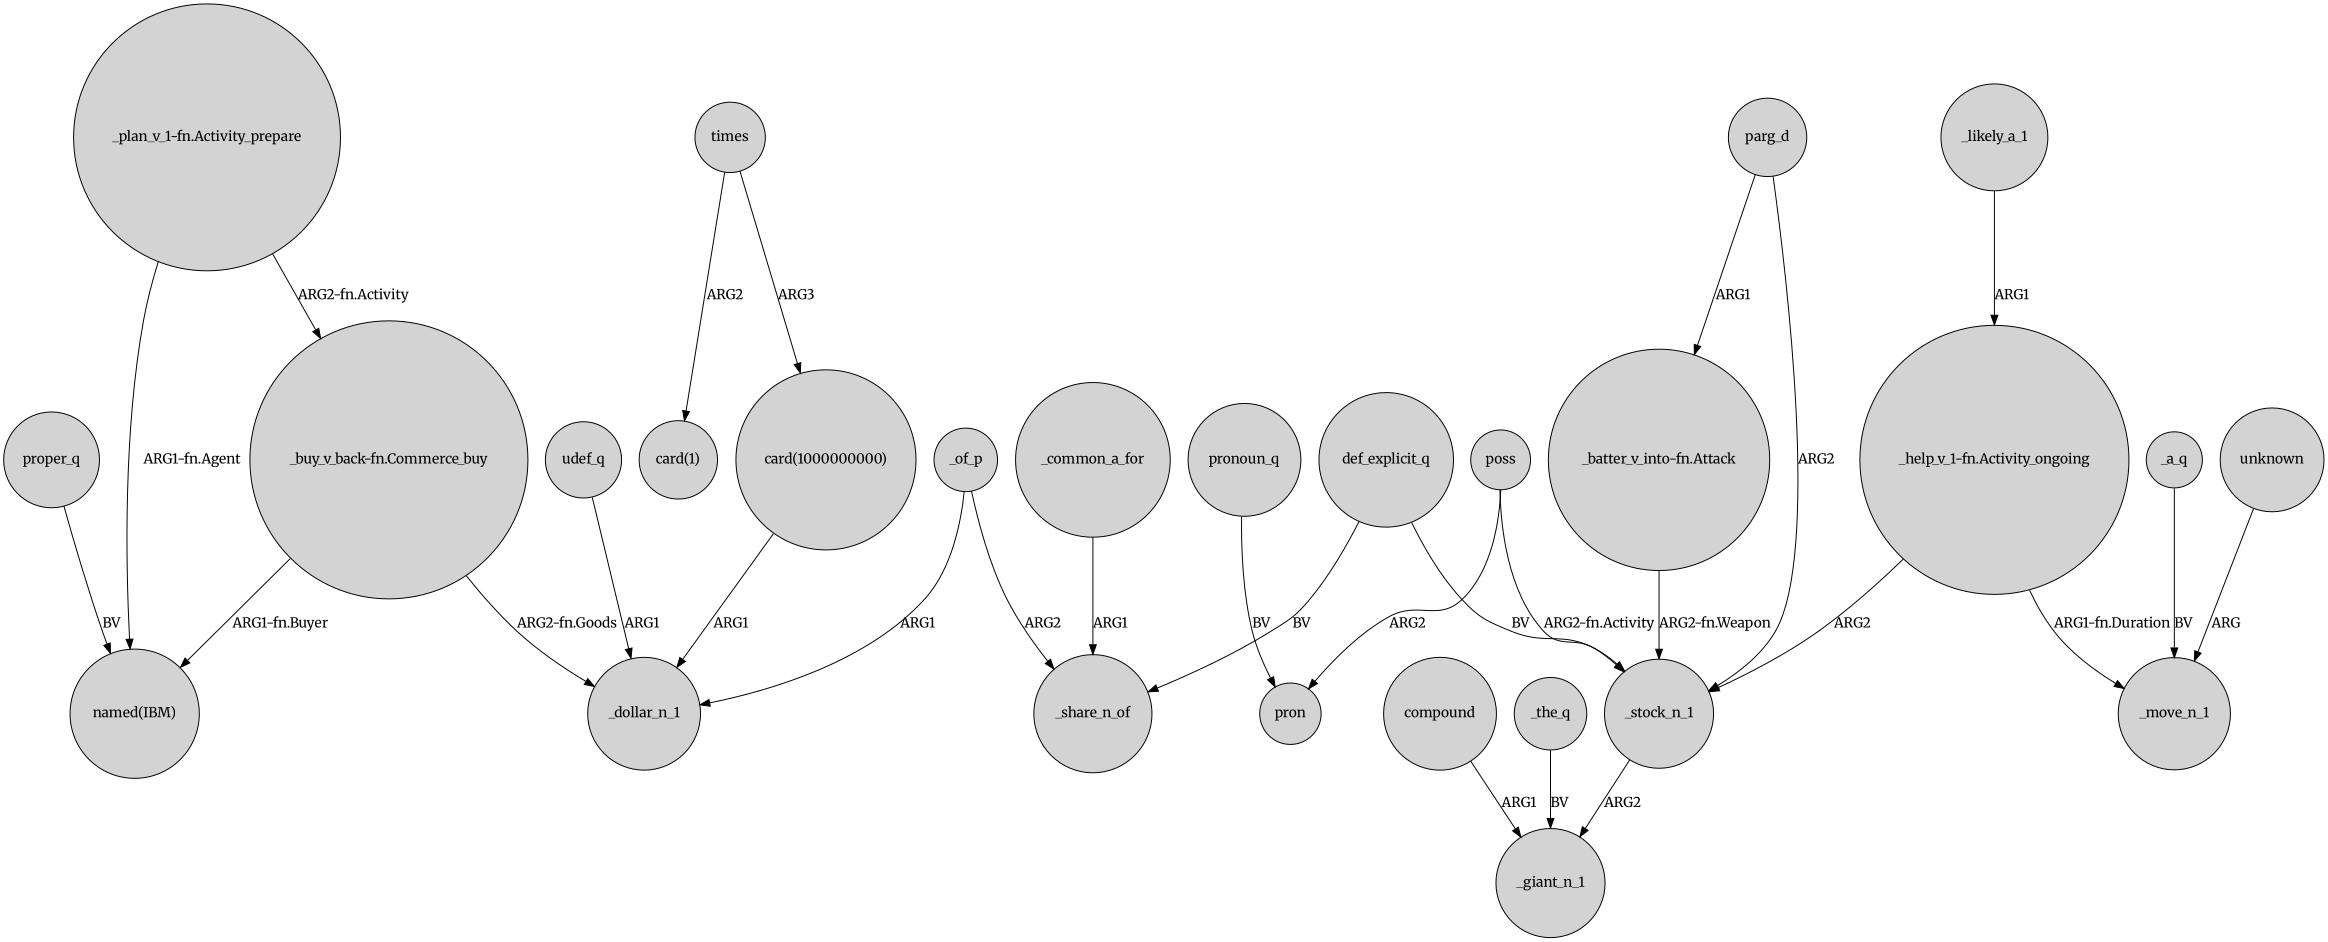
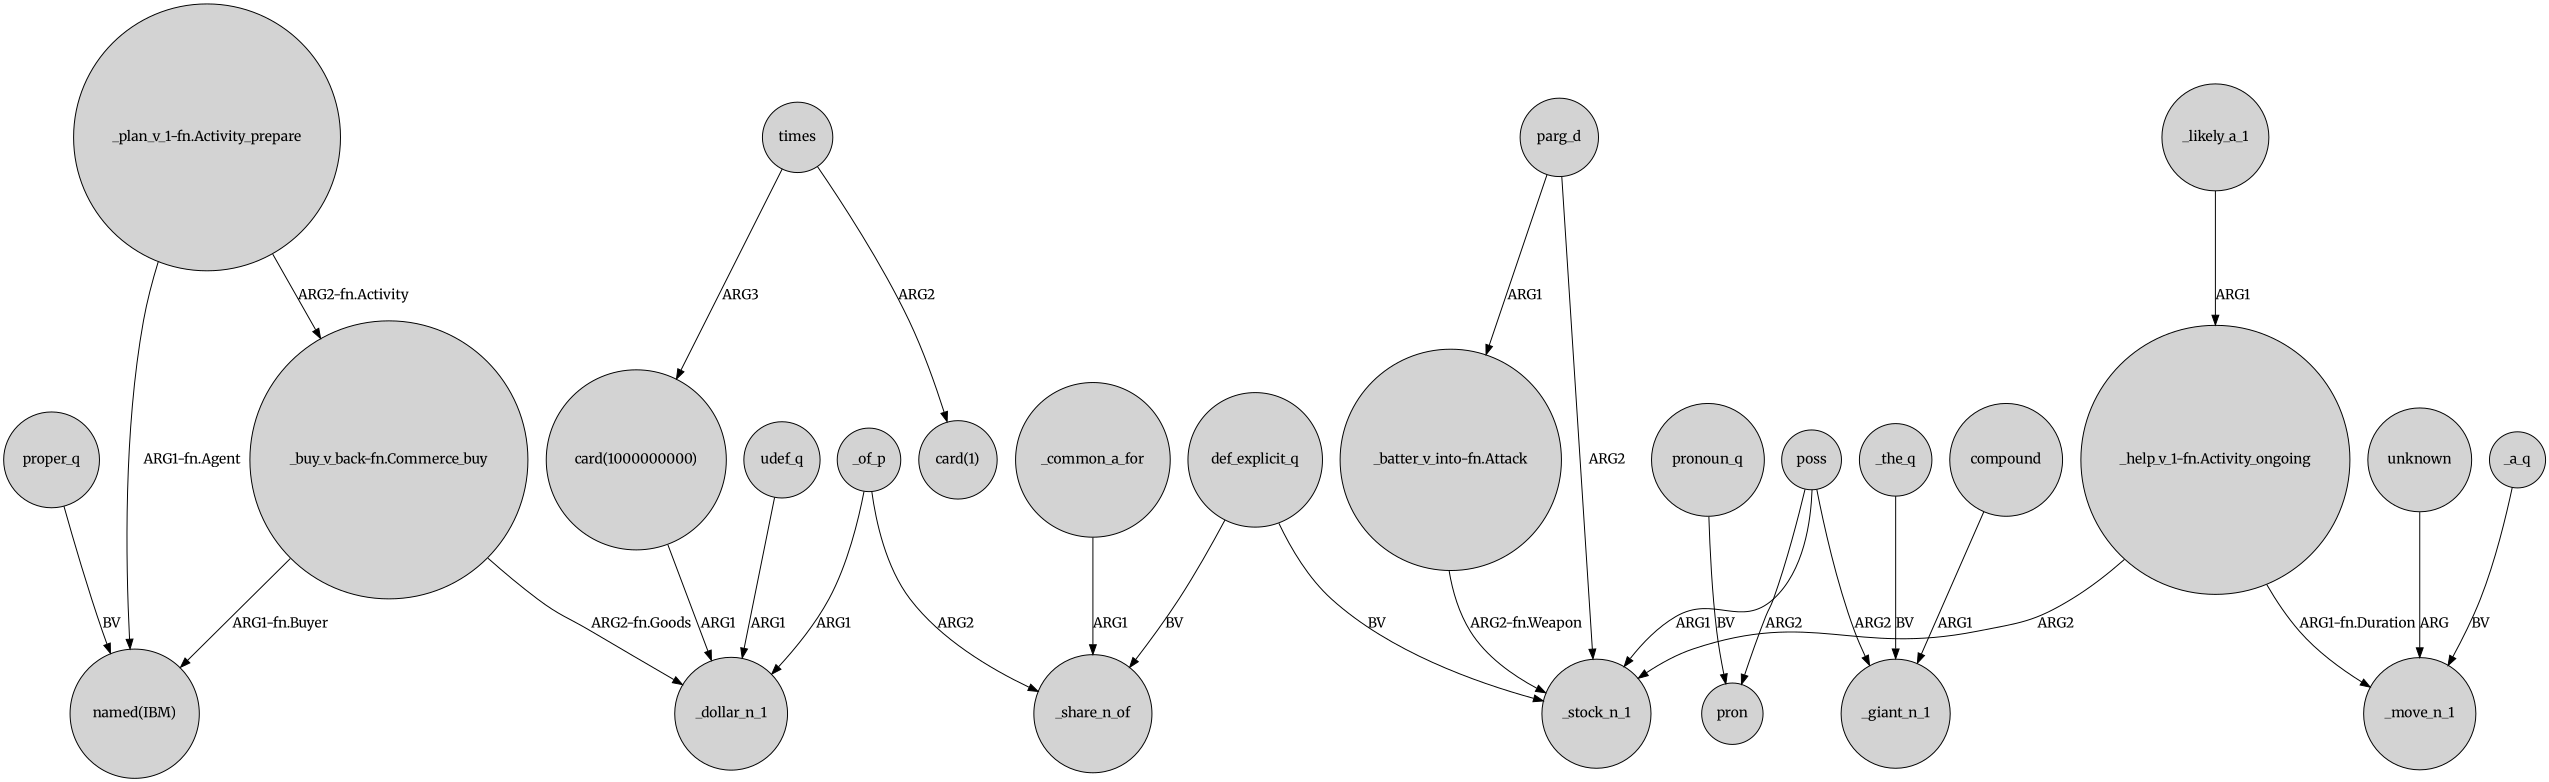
(1599, 624) -> (1693, 624)
(1607, 794) -> (1836, 574)
